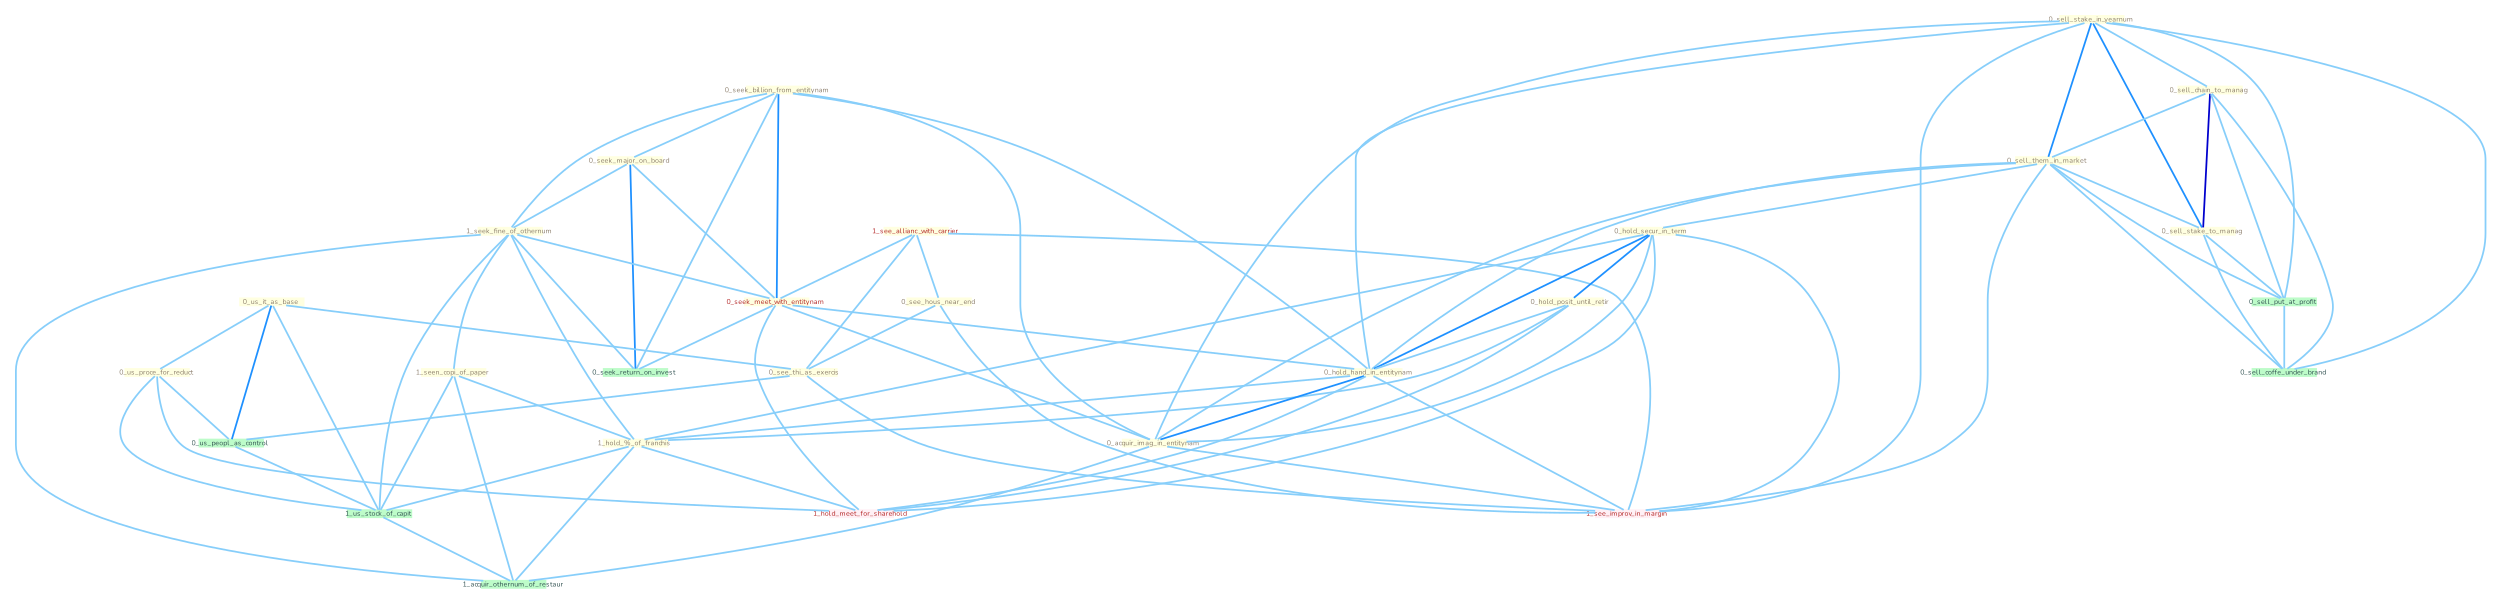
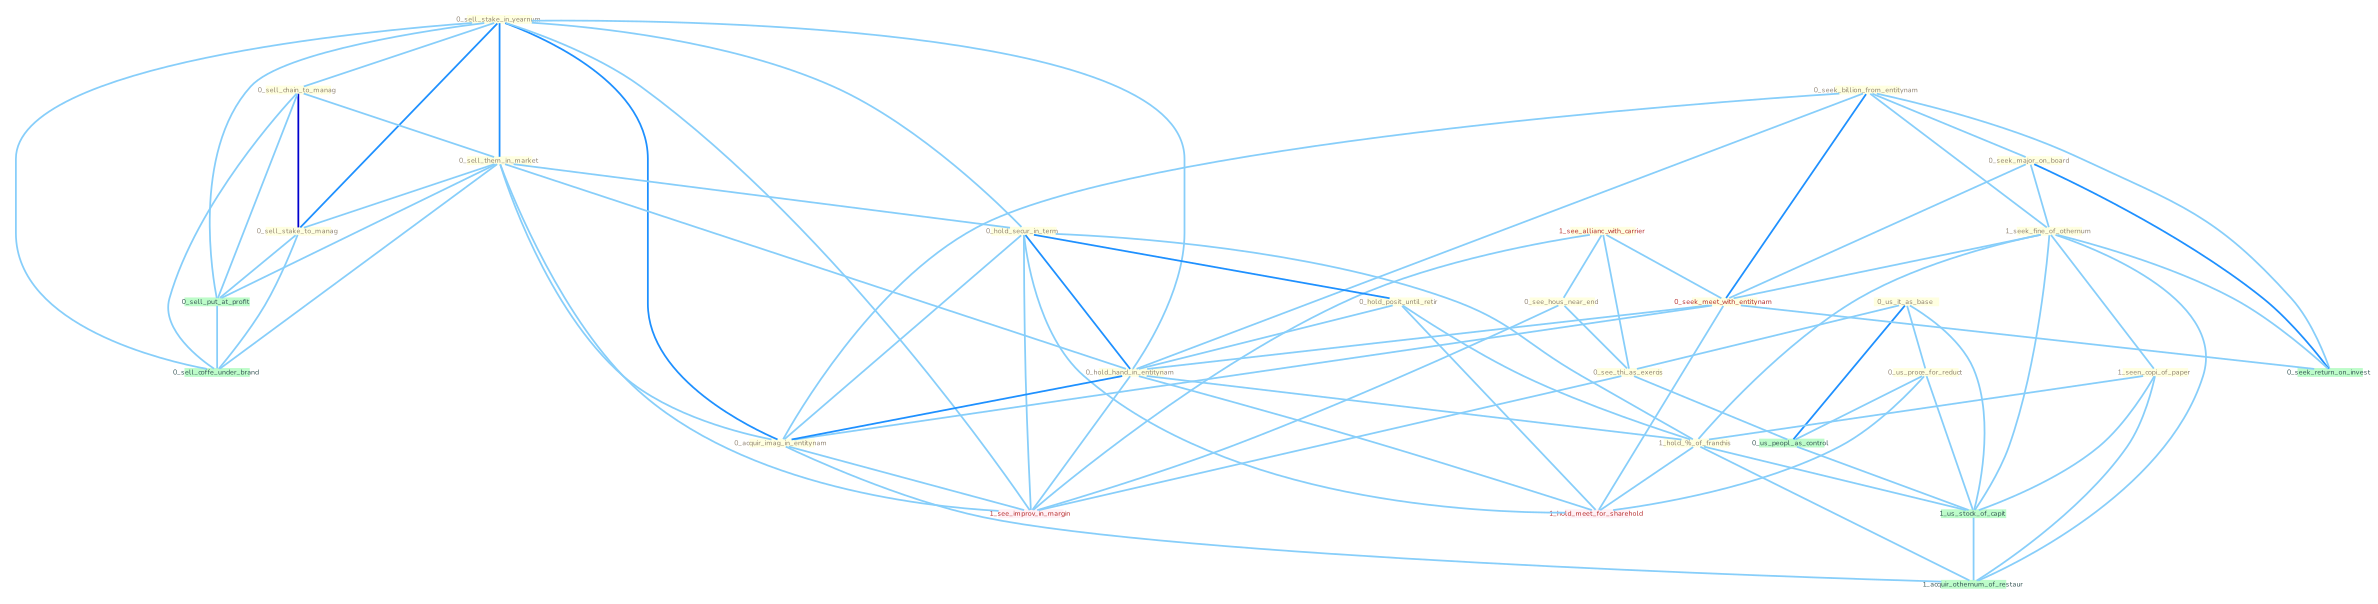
(1578, 70) -> (648, 226)
none -> (799, 73)
